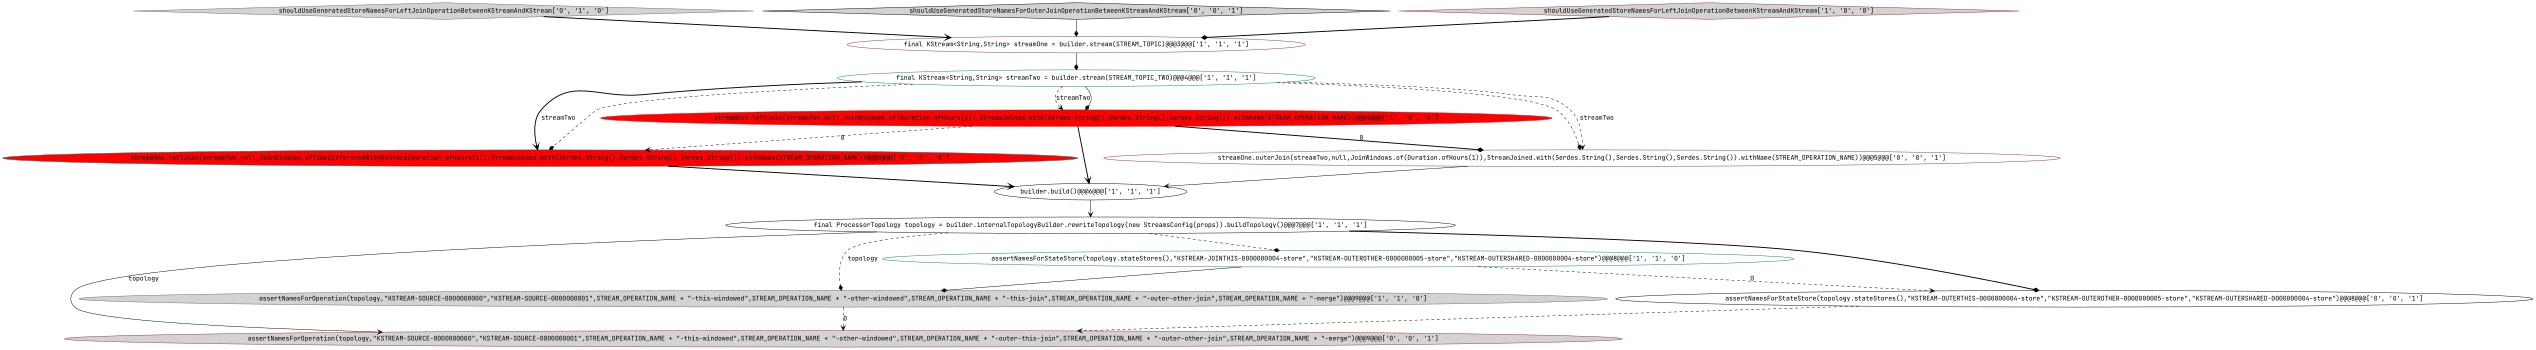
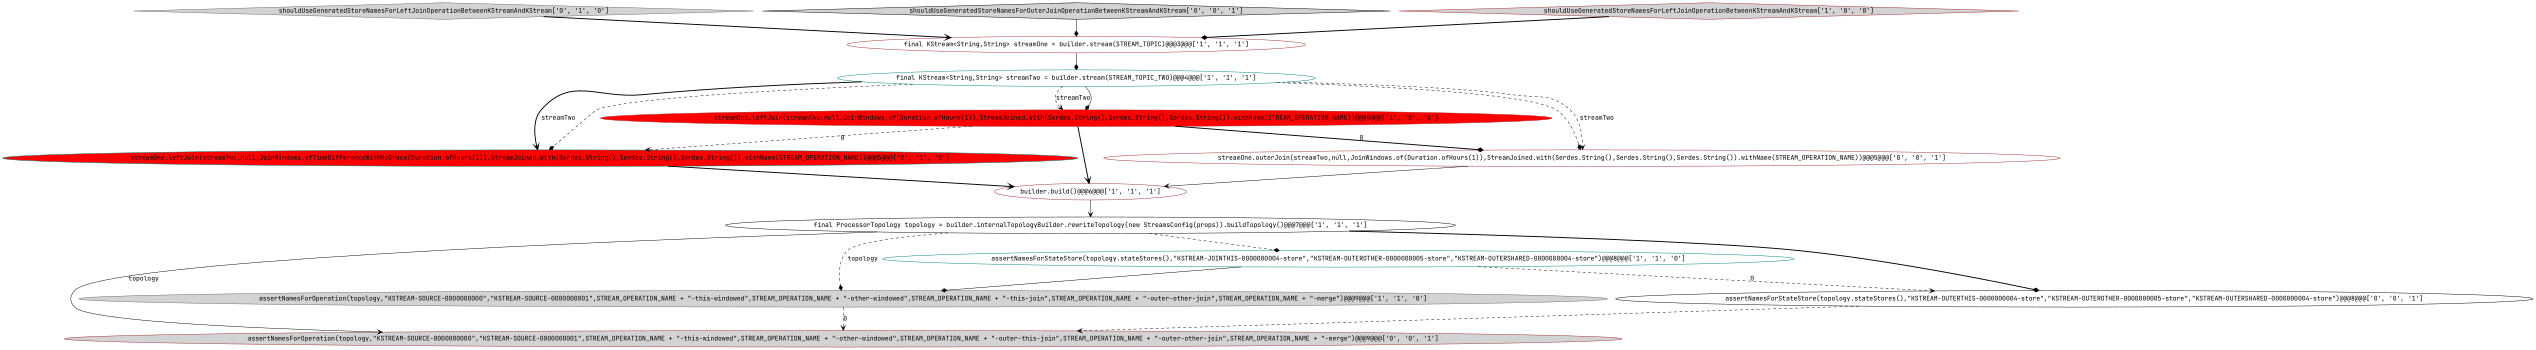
(1091, 192) -> (1091, 192)
